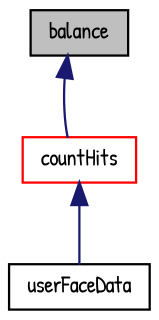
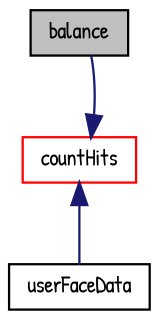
(64, 108) -> (94, 85)
